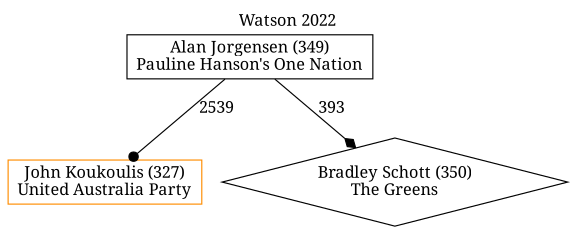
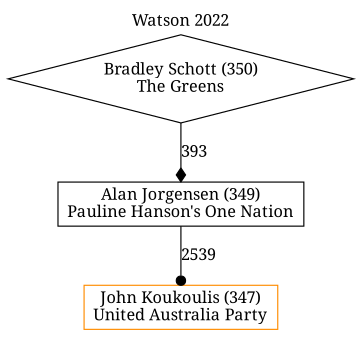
(310, 109) -> (181, 145)
(105, 182) -> (181, 307)
